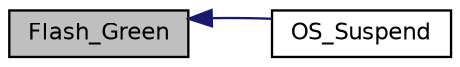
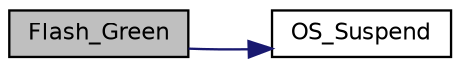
(242, 18) -> (218, 49)
